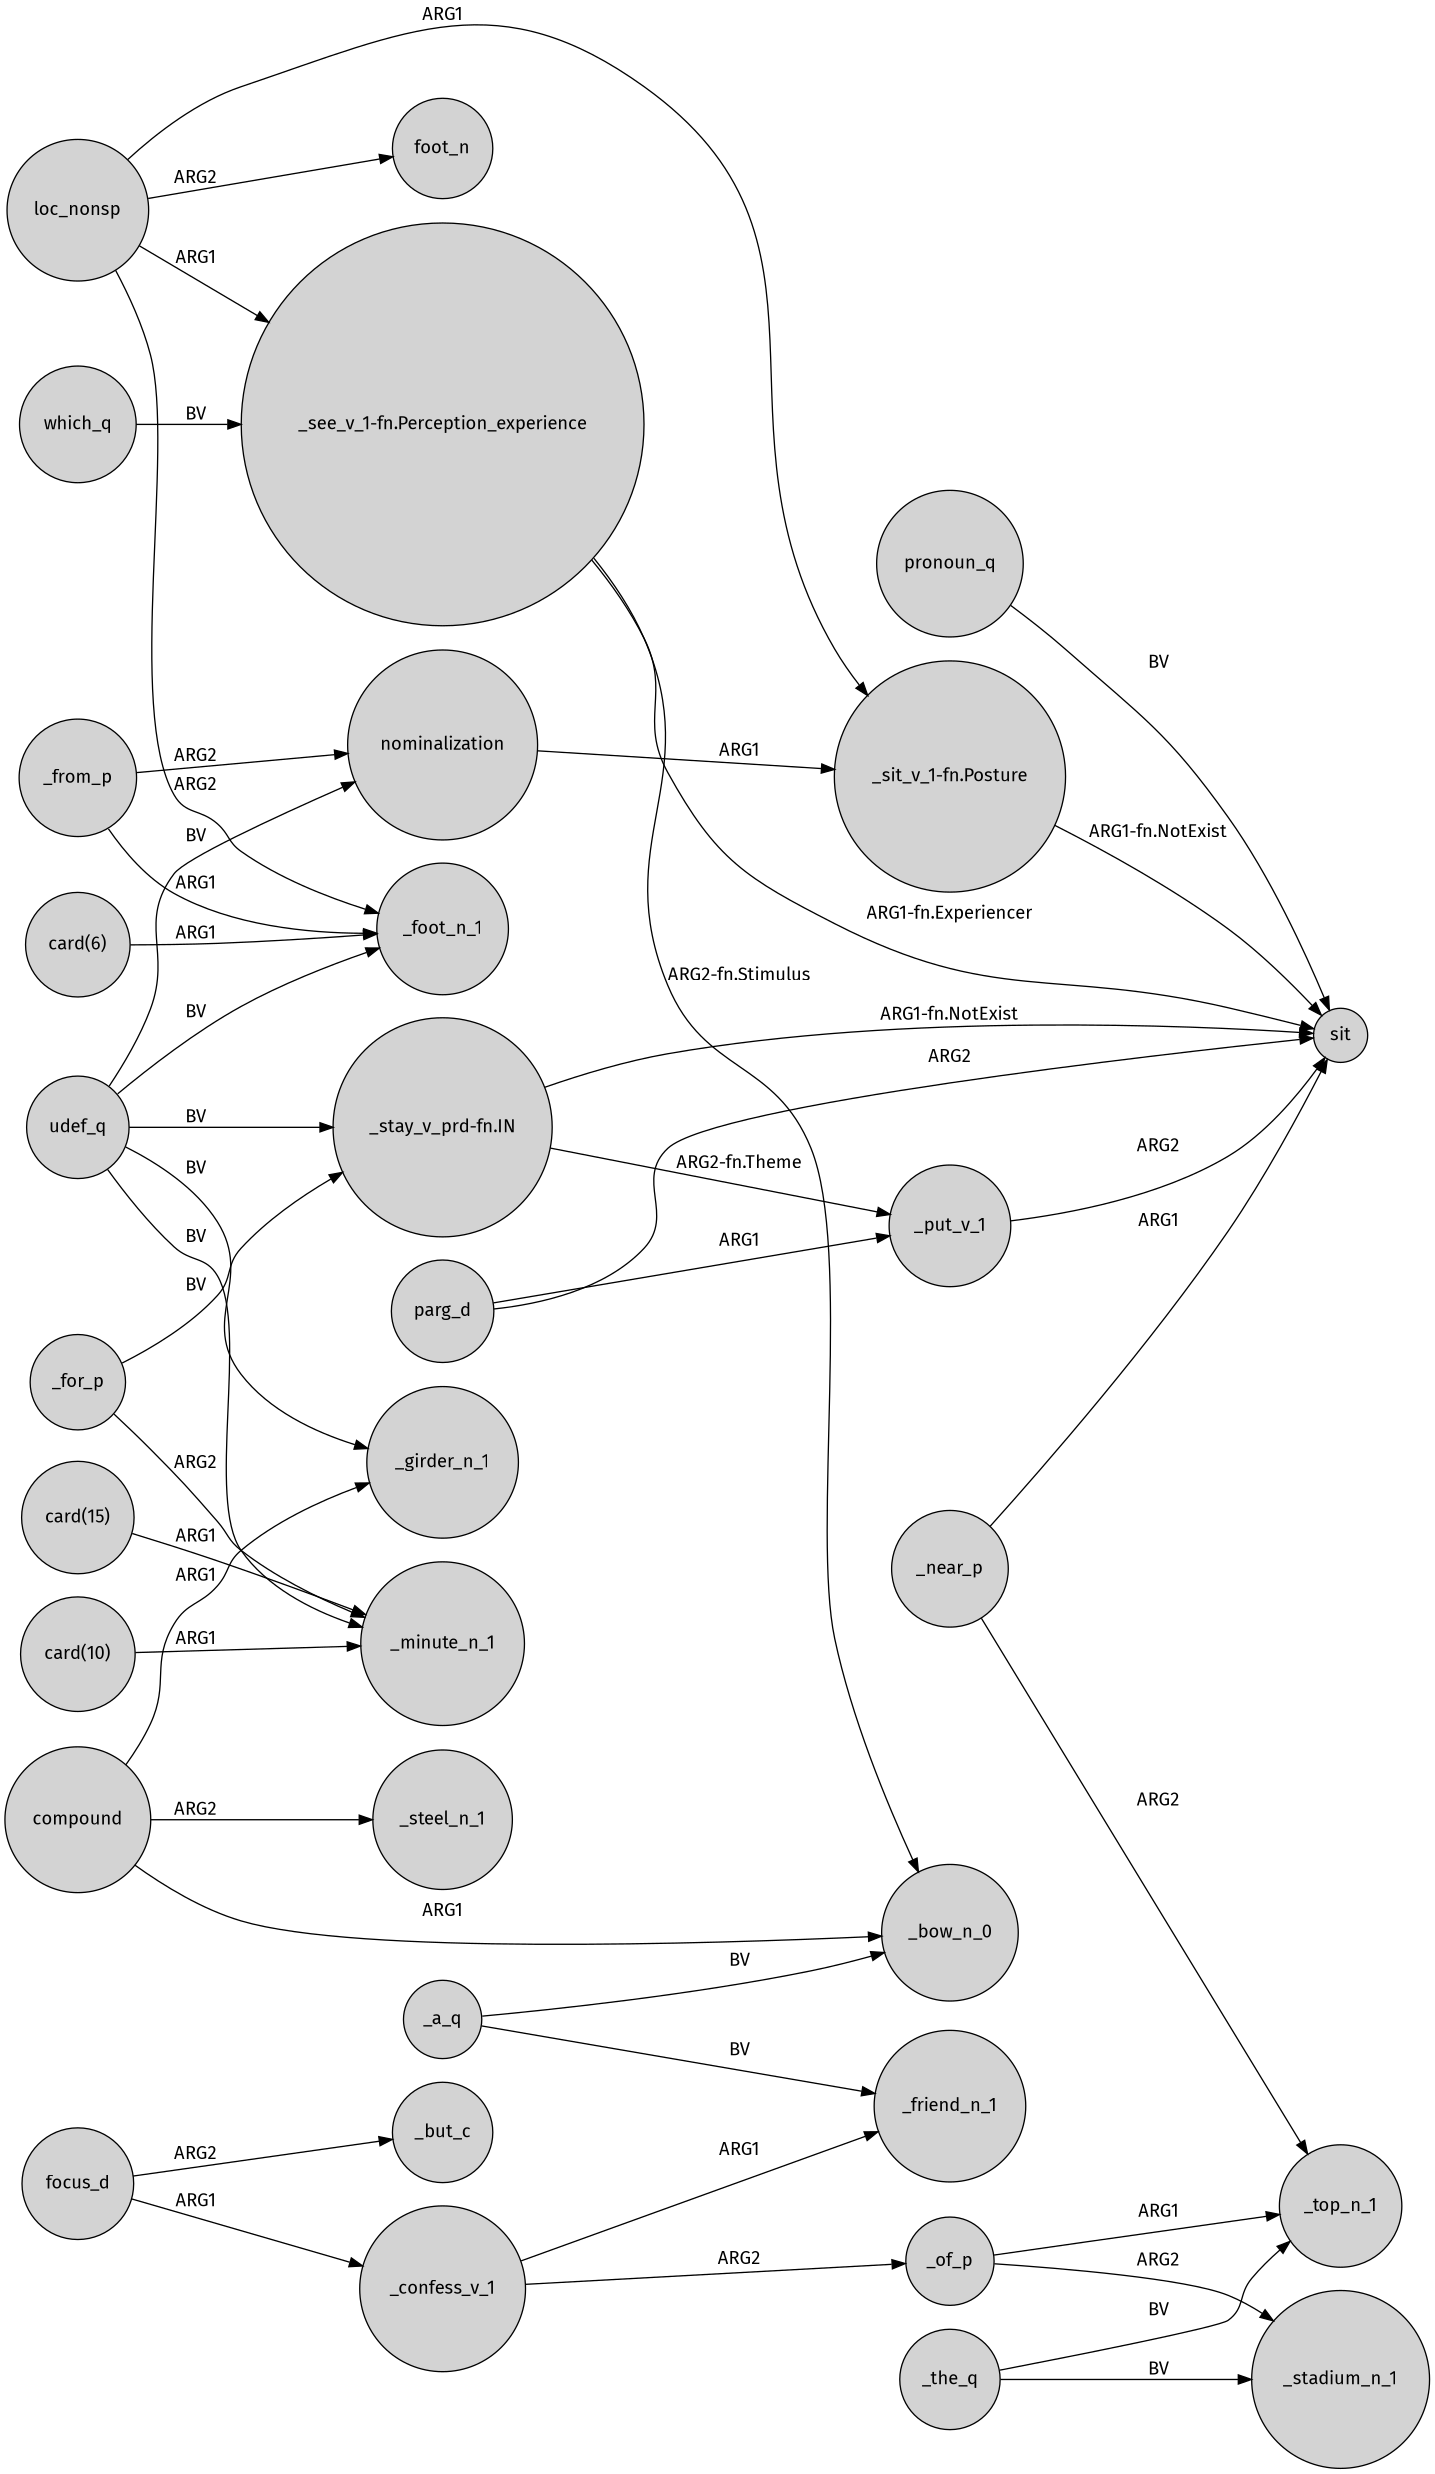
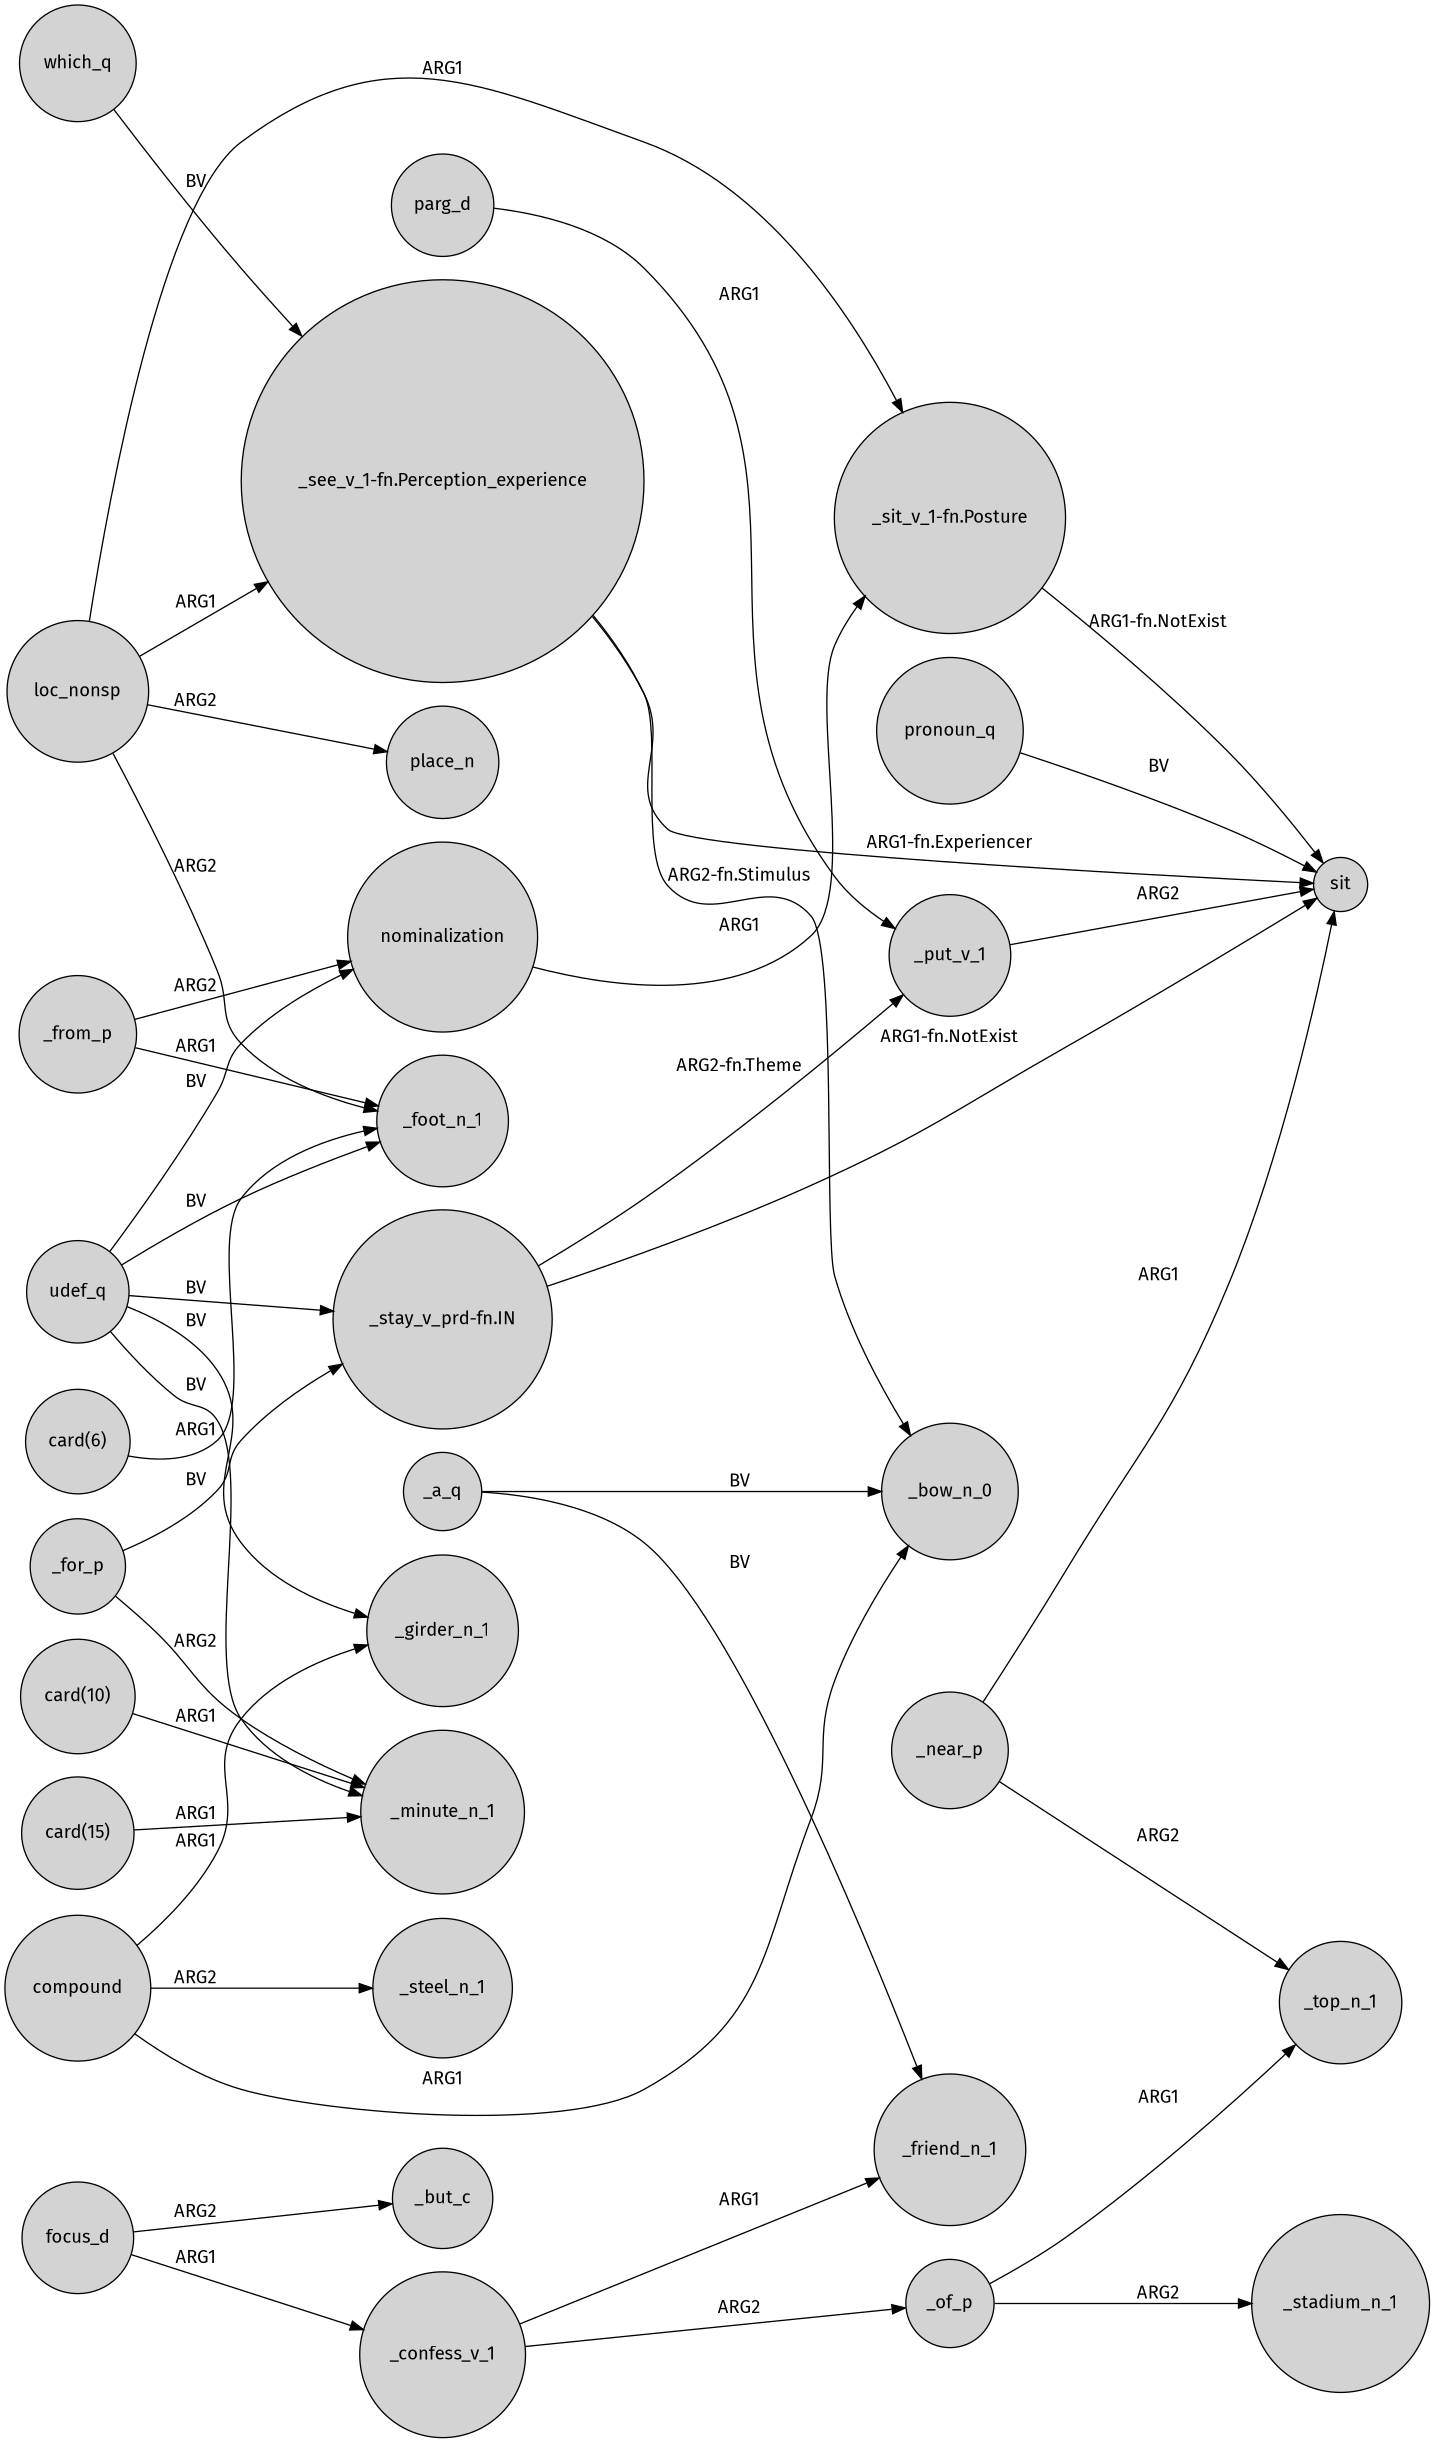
(443, 148) -> (443, 762)
(846, 1100) -> none
(950, 2379) -> none
